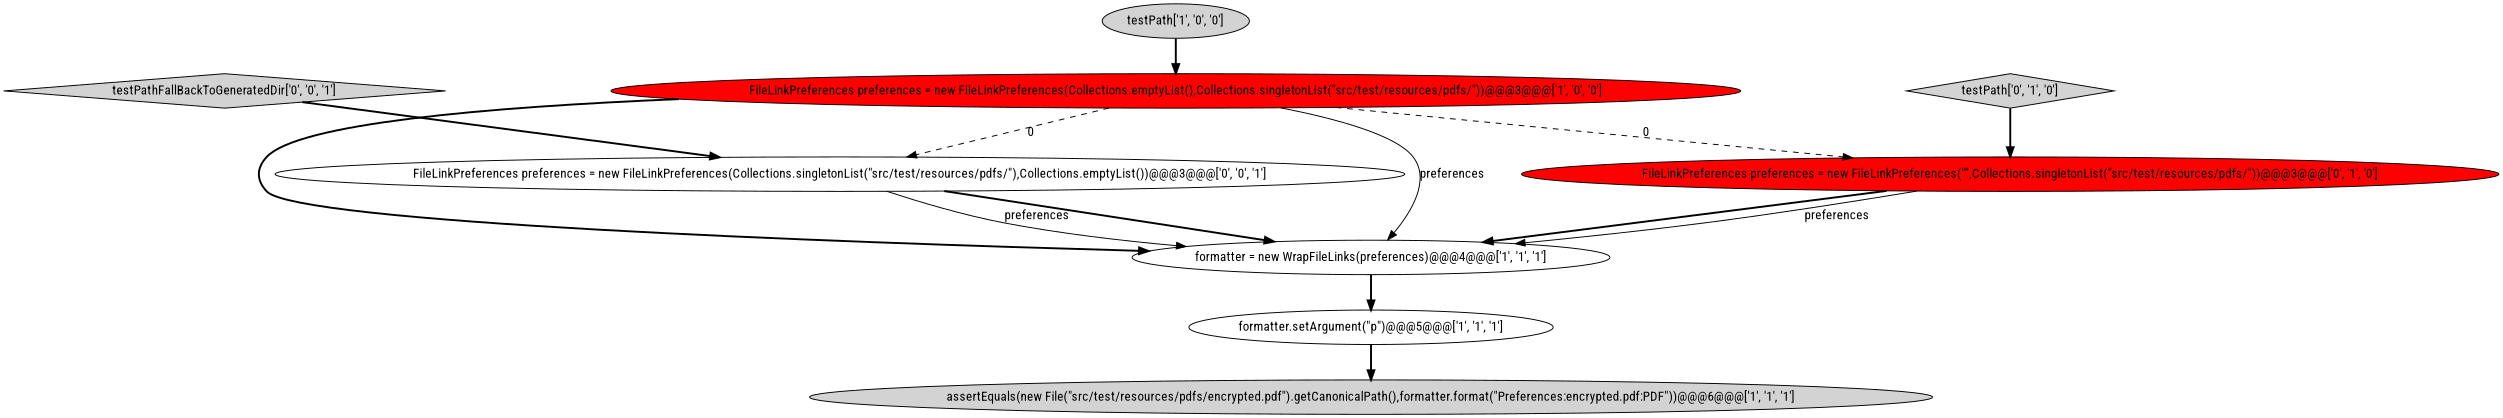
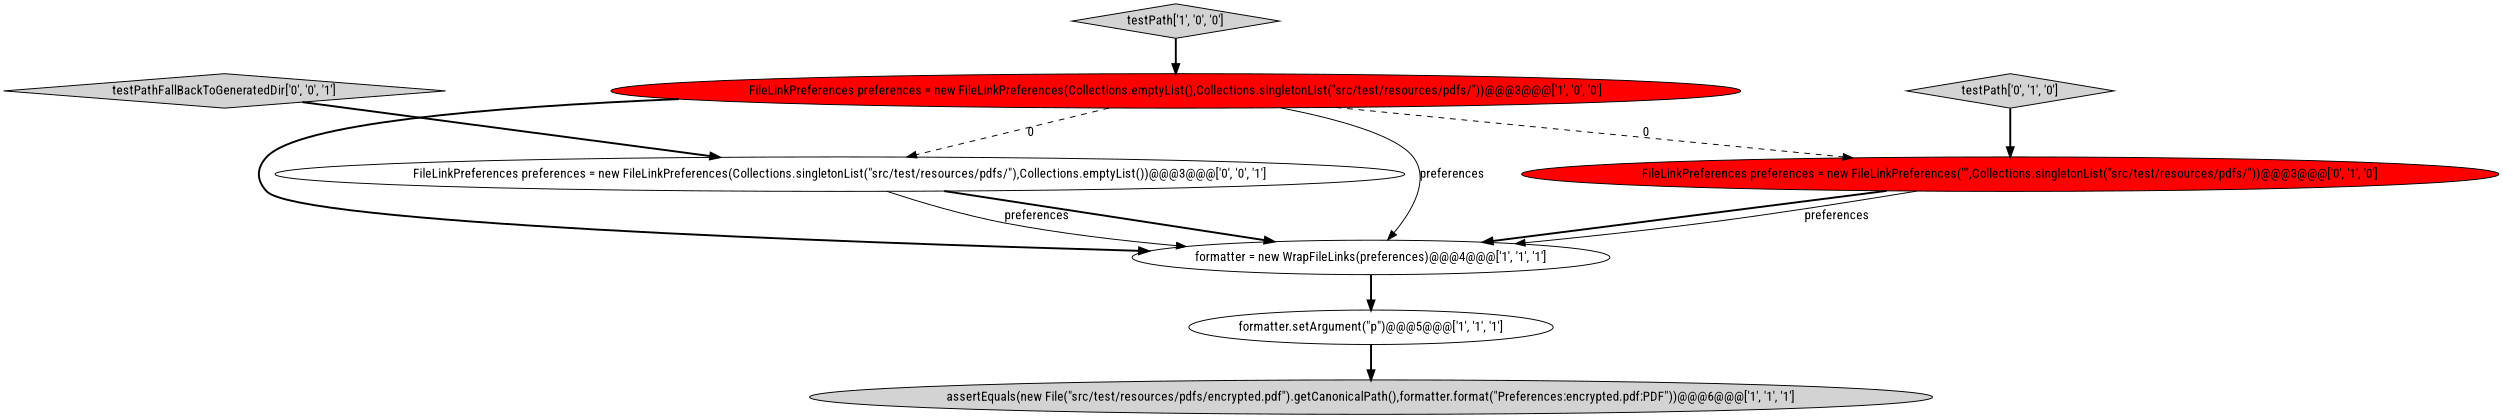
(1176, 21) -> (1176, 21)
